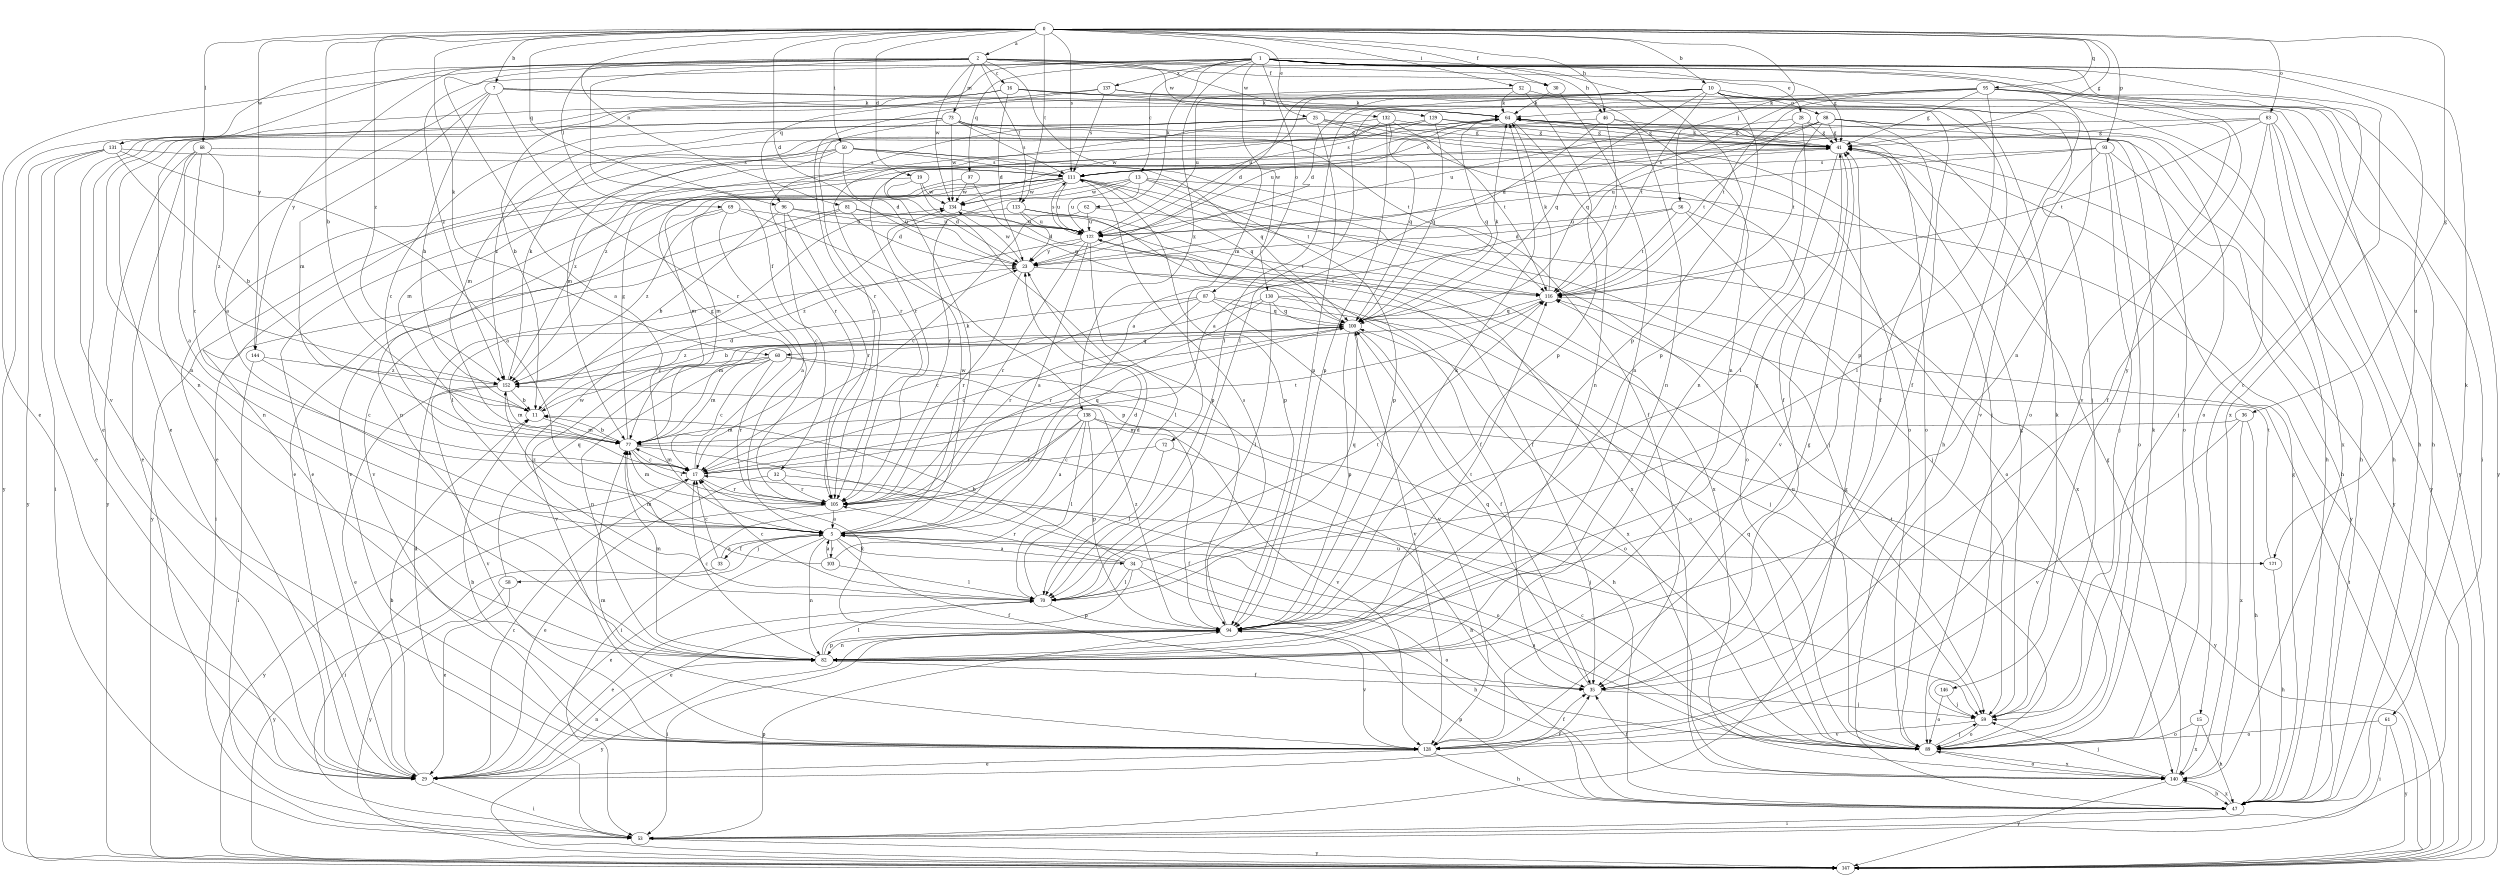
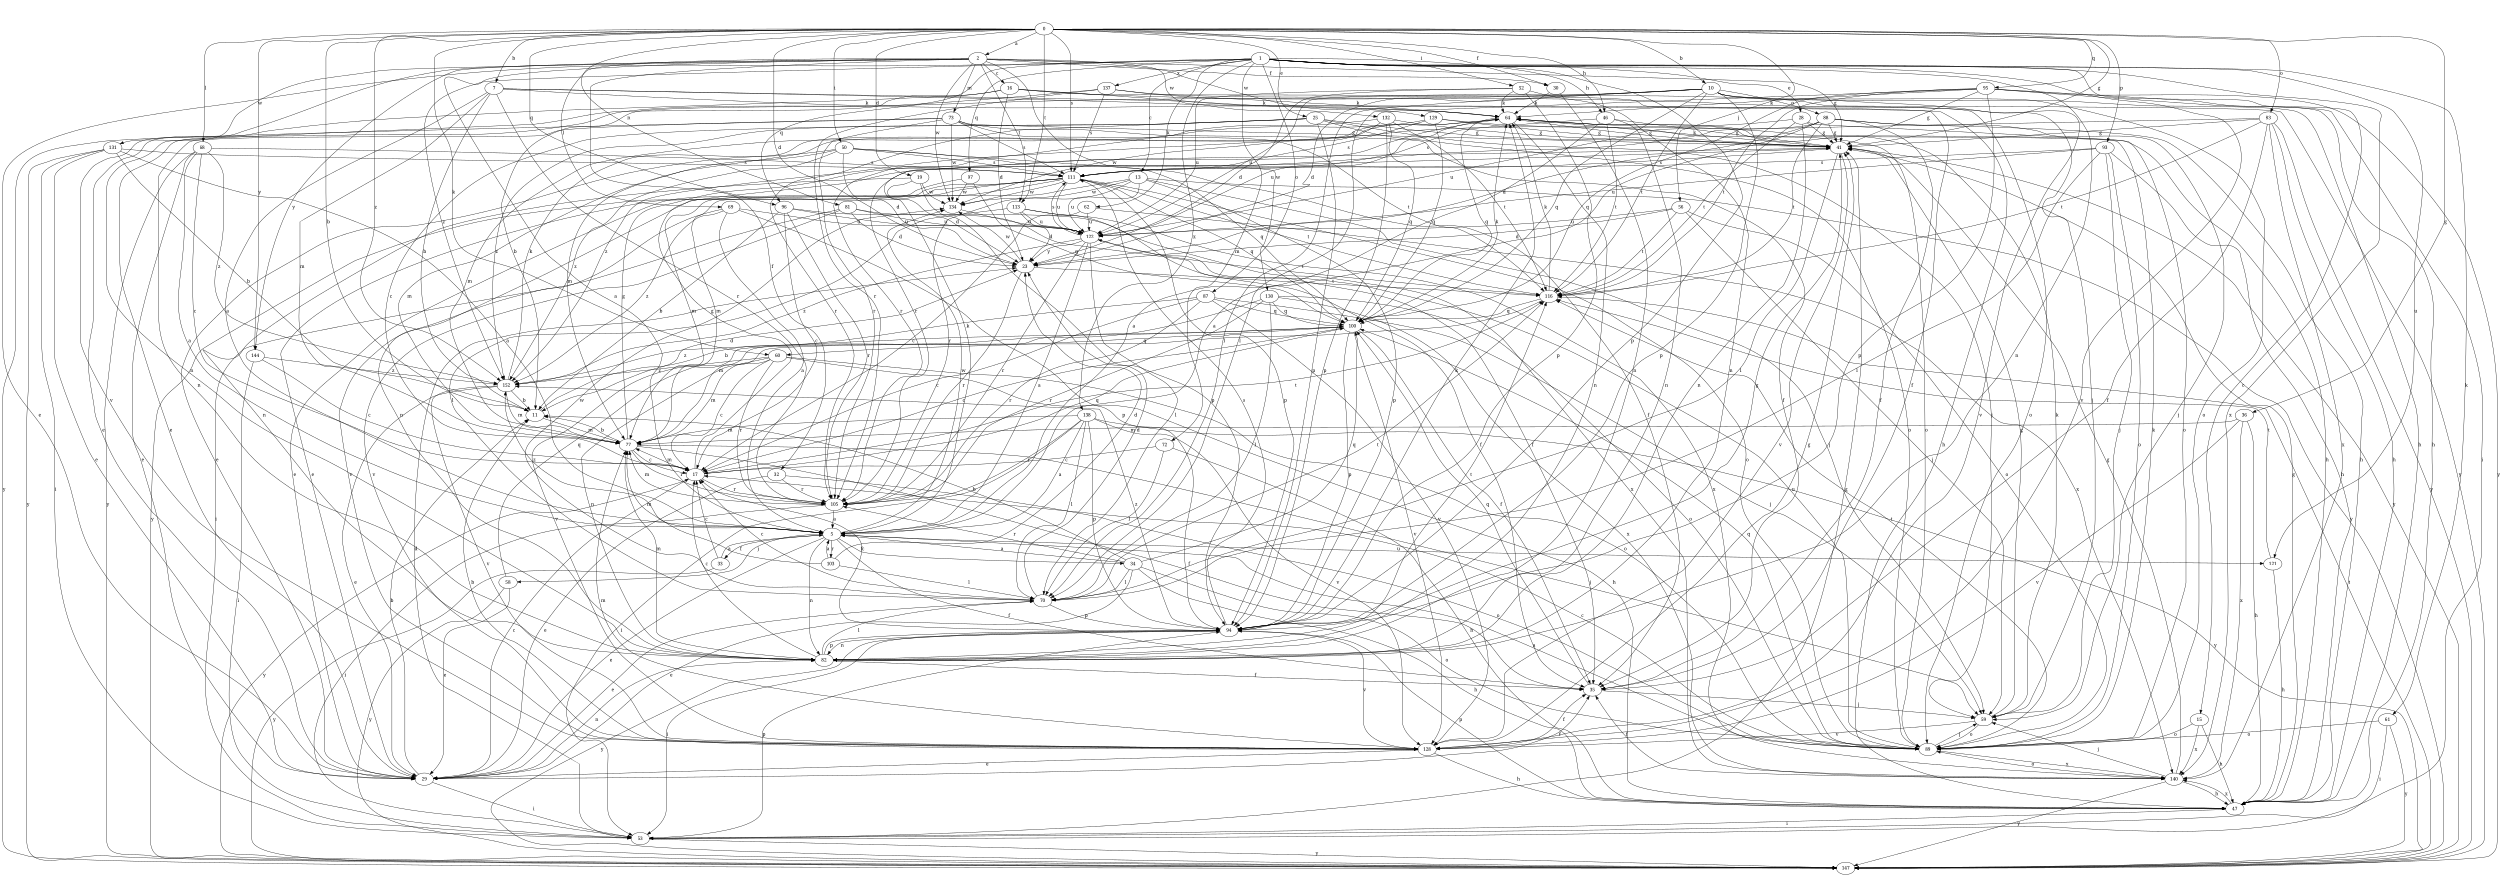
(1944, 690) -> none
